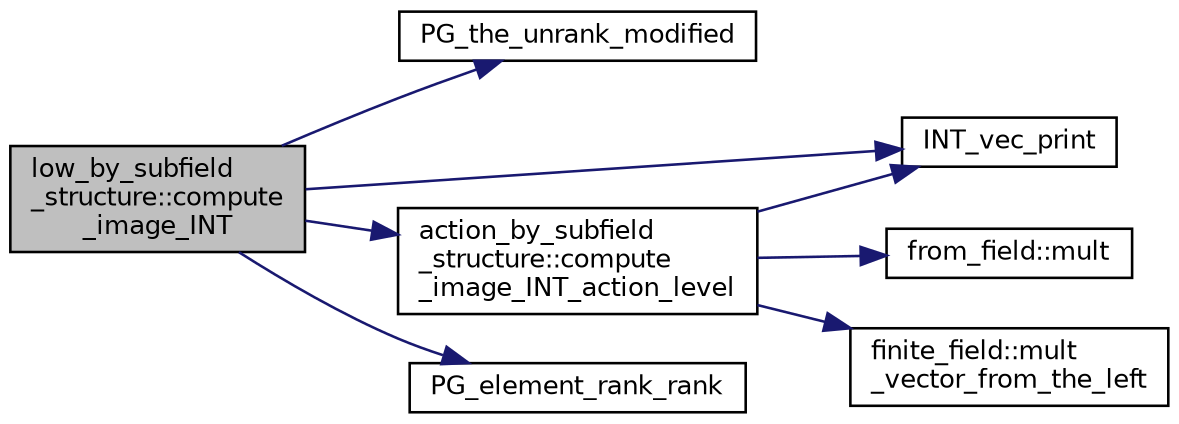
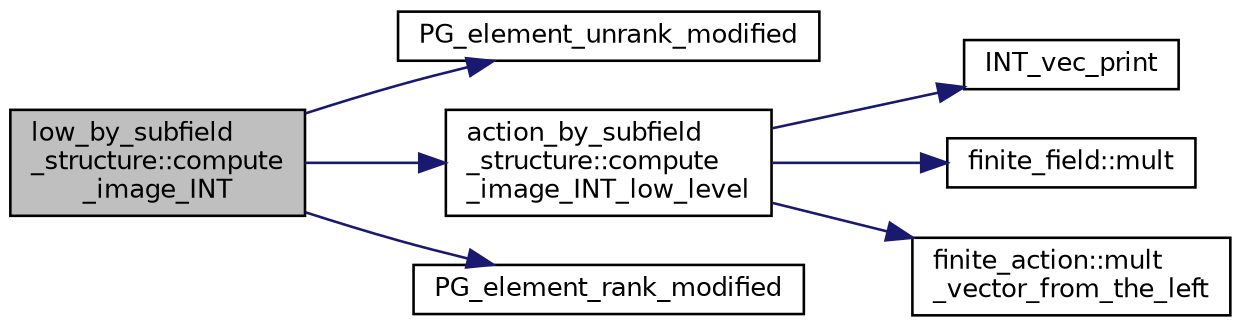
(578, 36) -> (609, 36)
(590, 170) -> none
(1009, 253) -> (1071, 163)
(578, 261) -> (609, 163)
(1009, 367) -> (1071, 277)
(578, 388) -> (609, 289)
